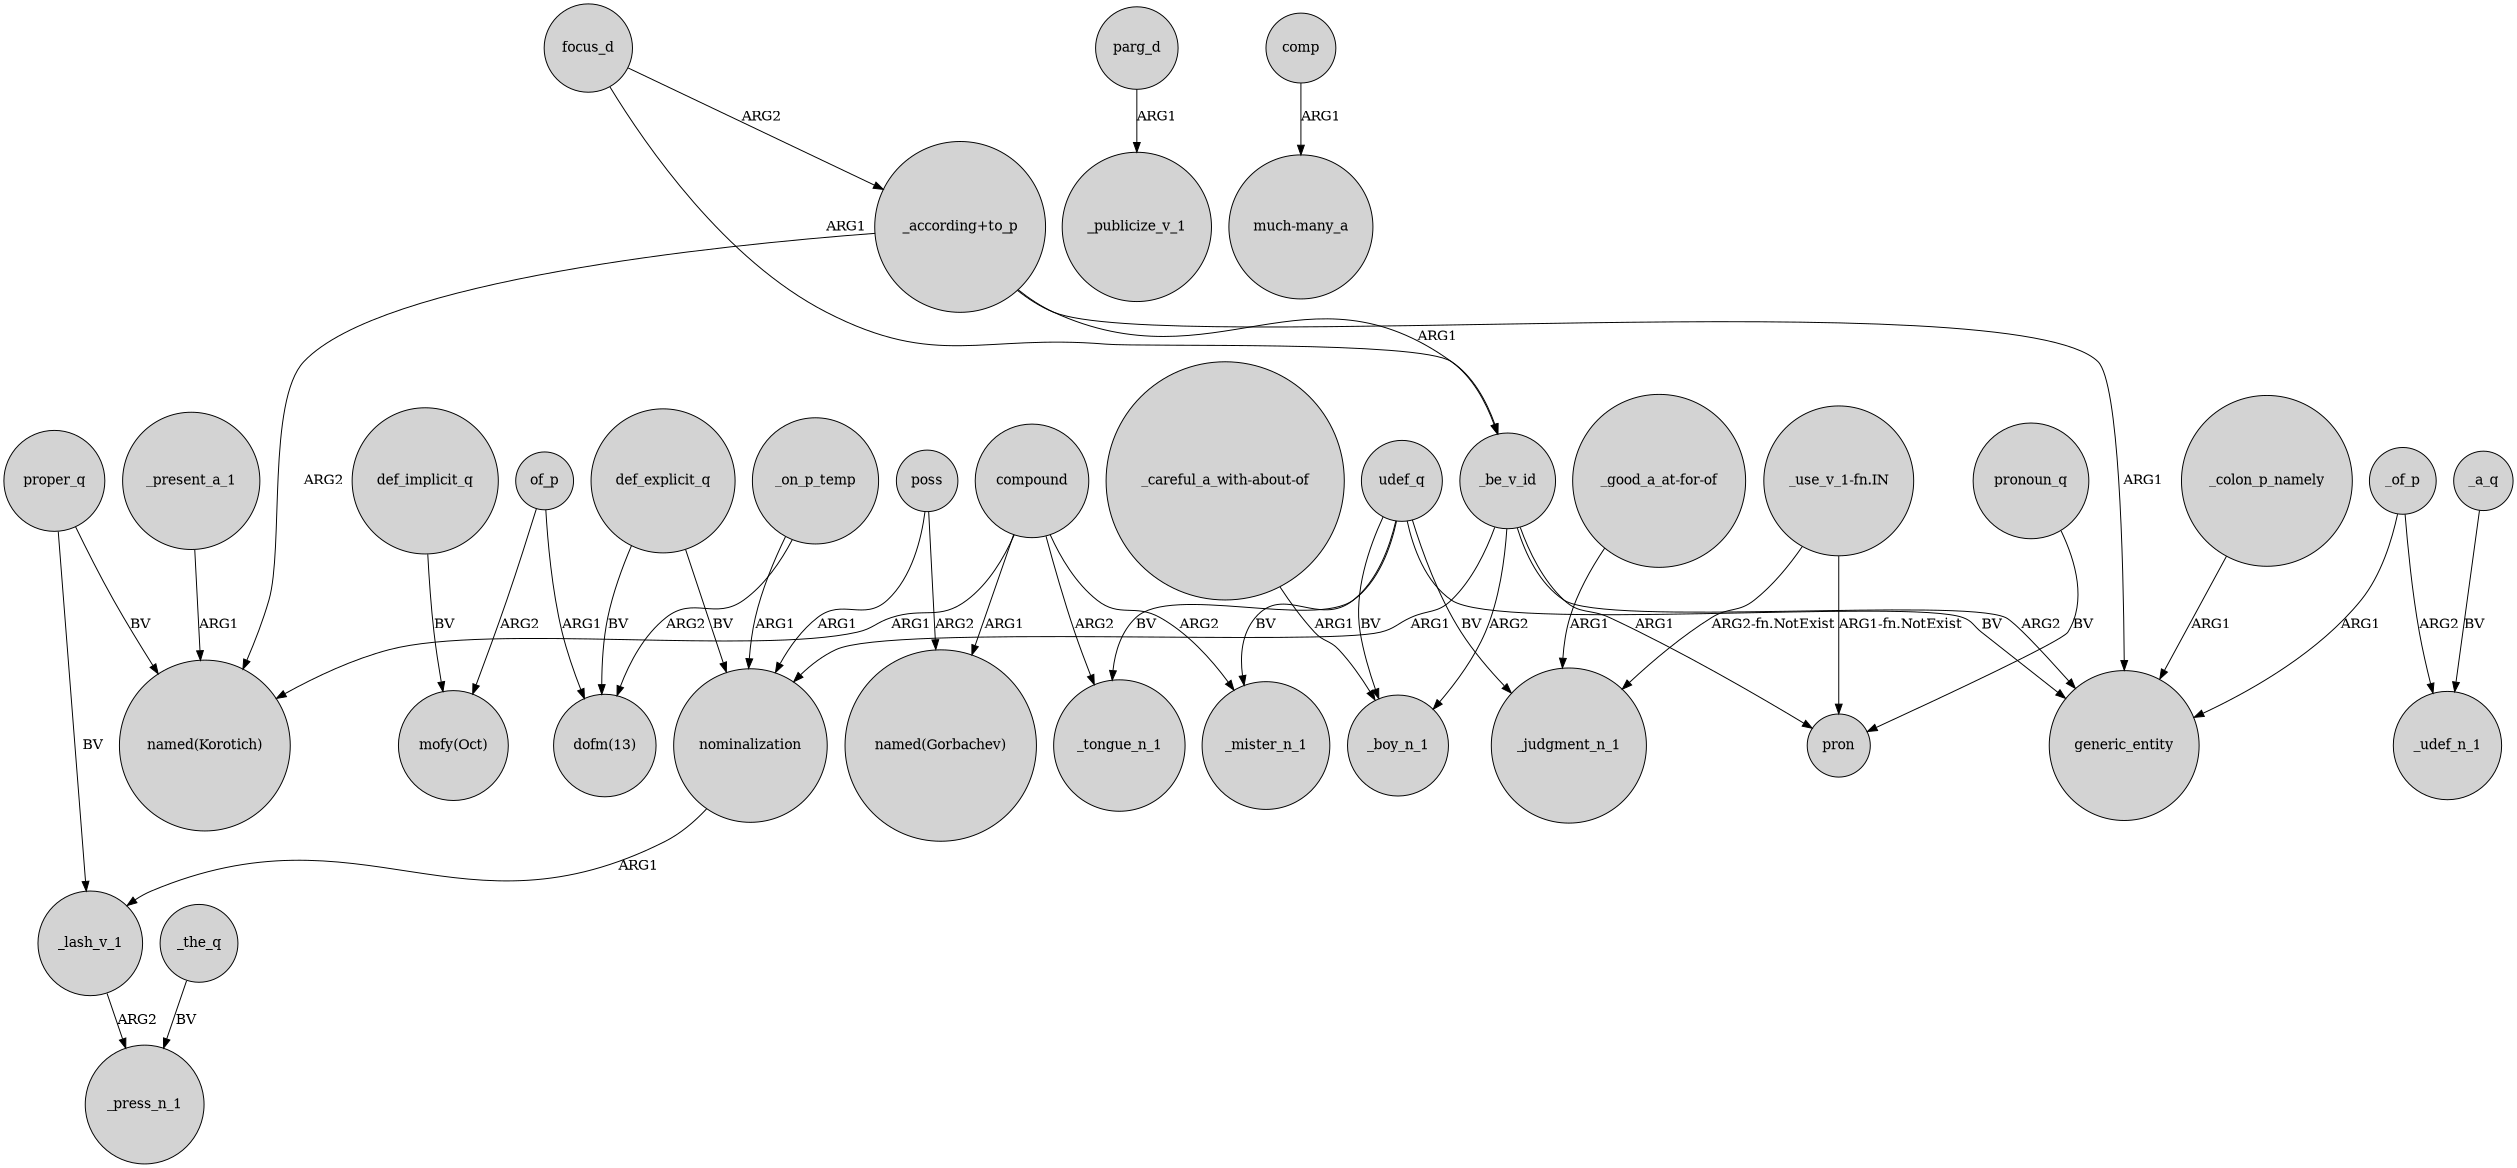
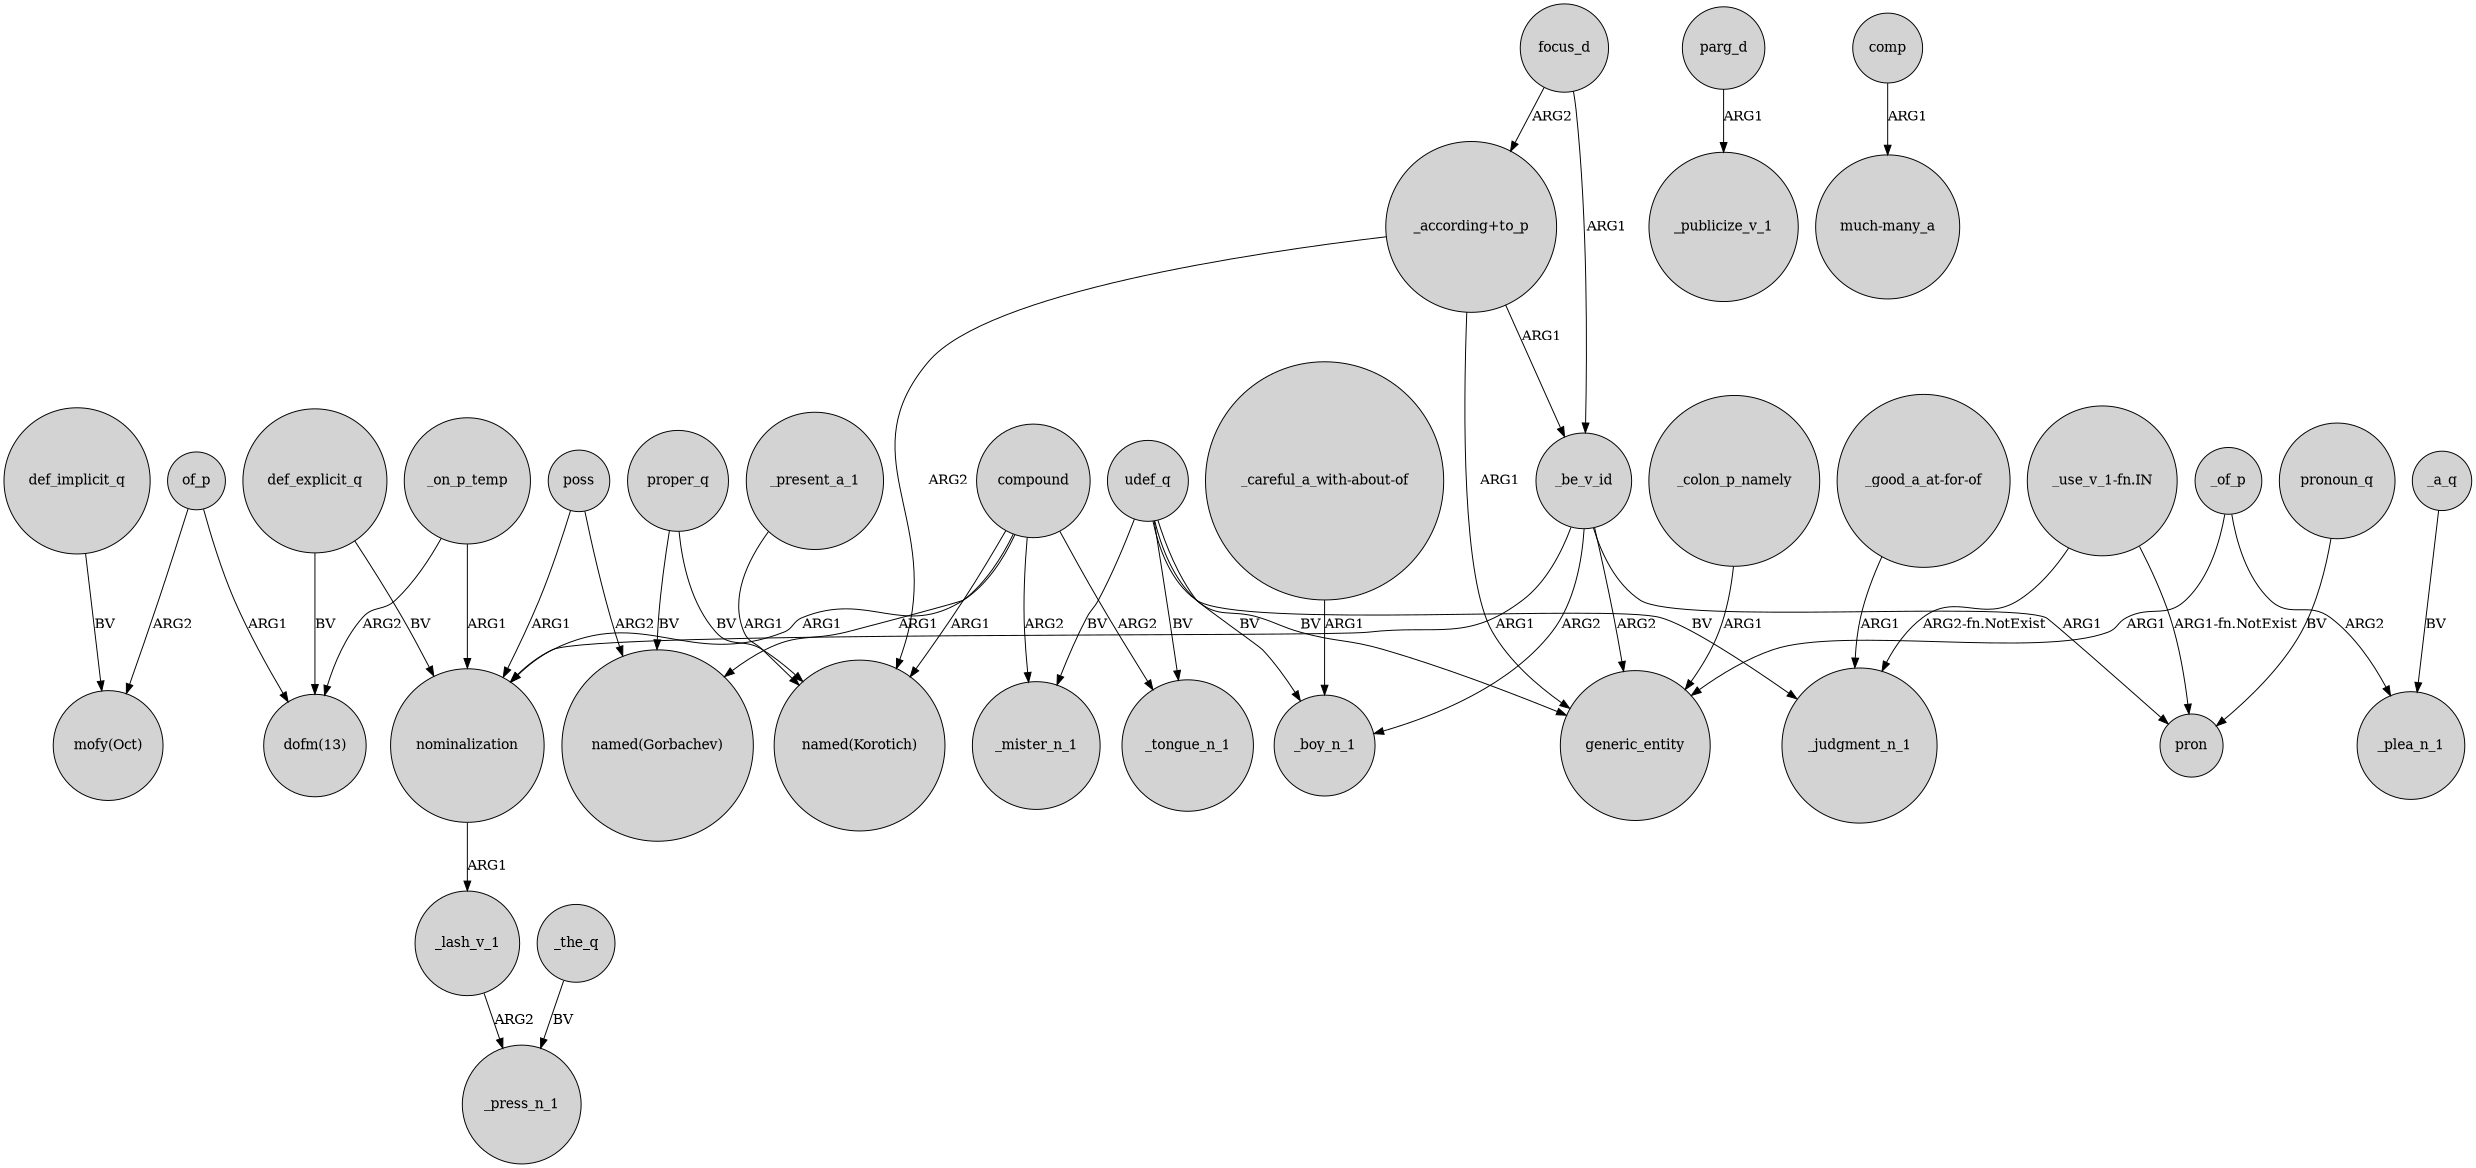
none -> (793, 625)
(72, 706) -> (662, 585)
(2447, 746) -> (2411, 746)
